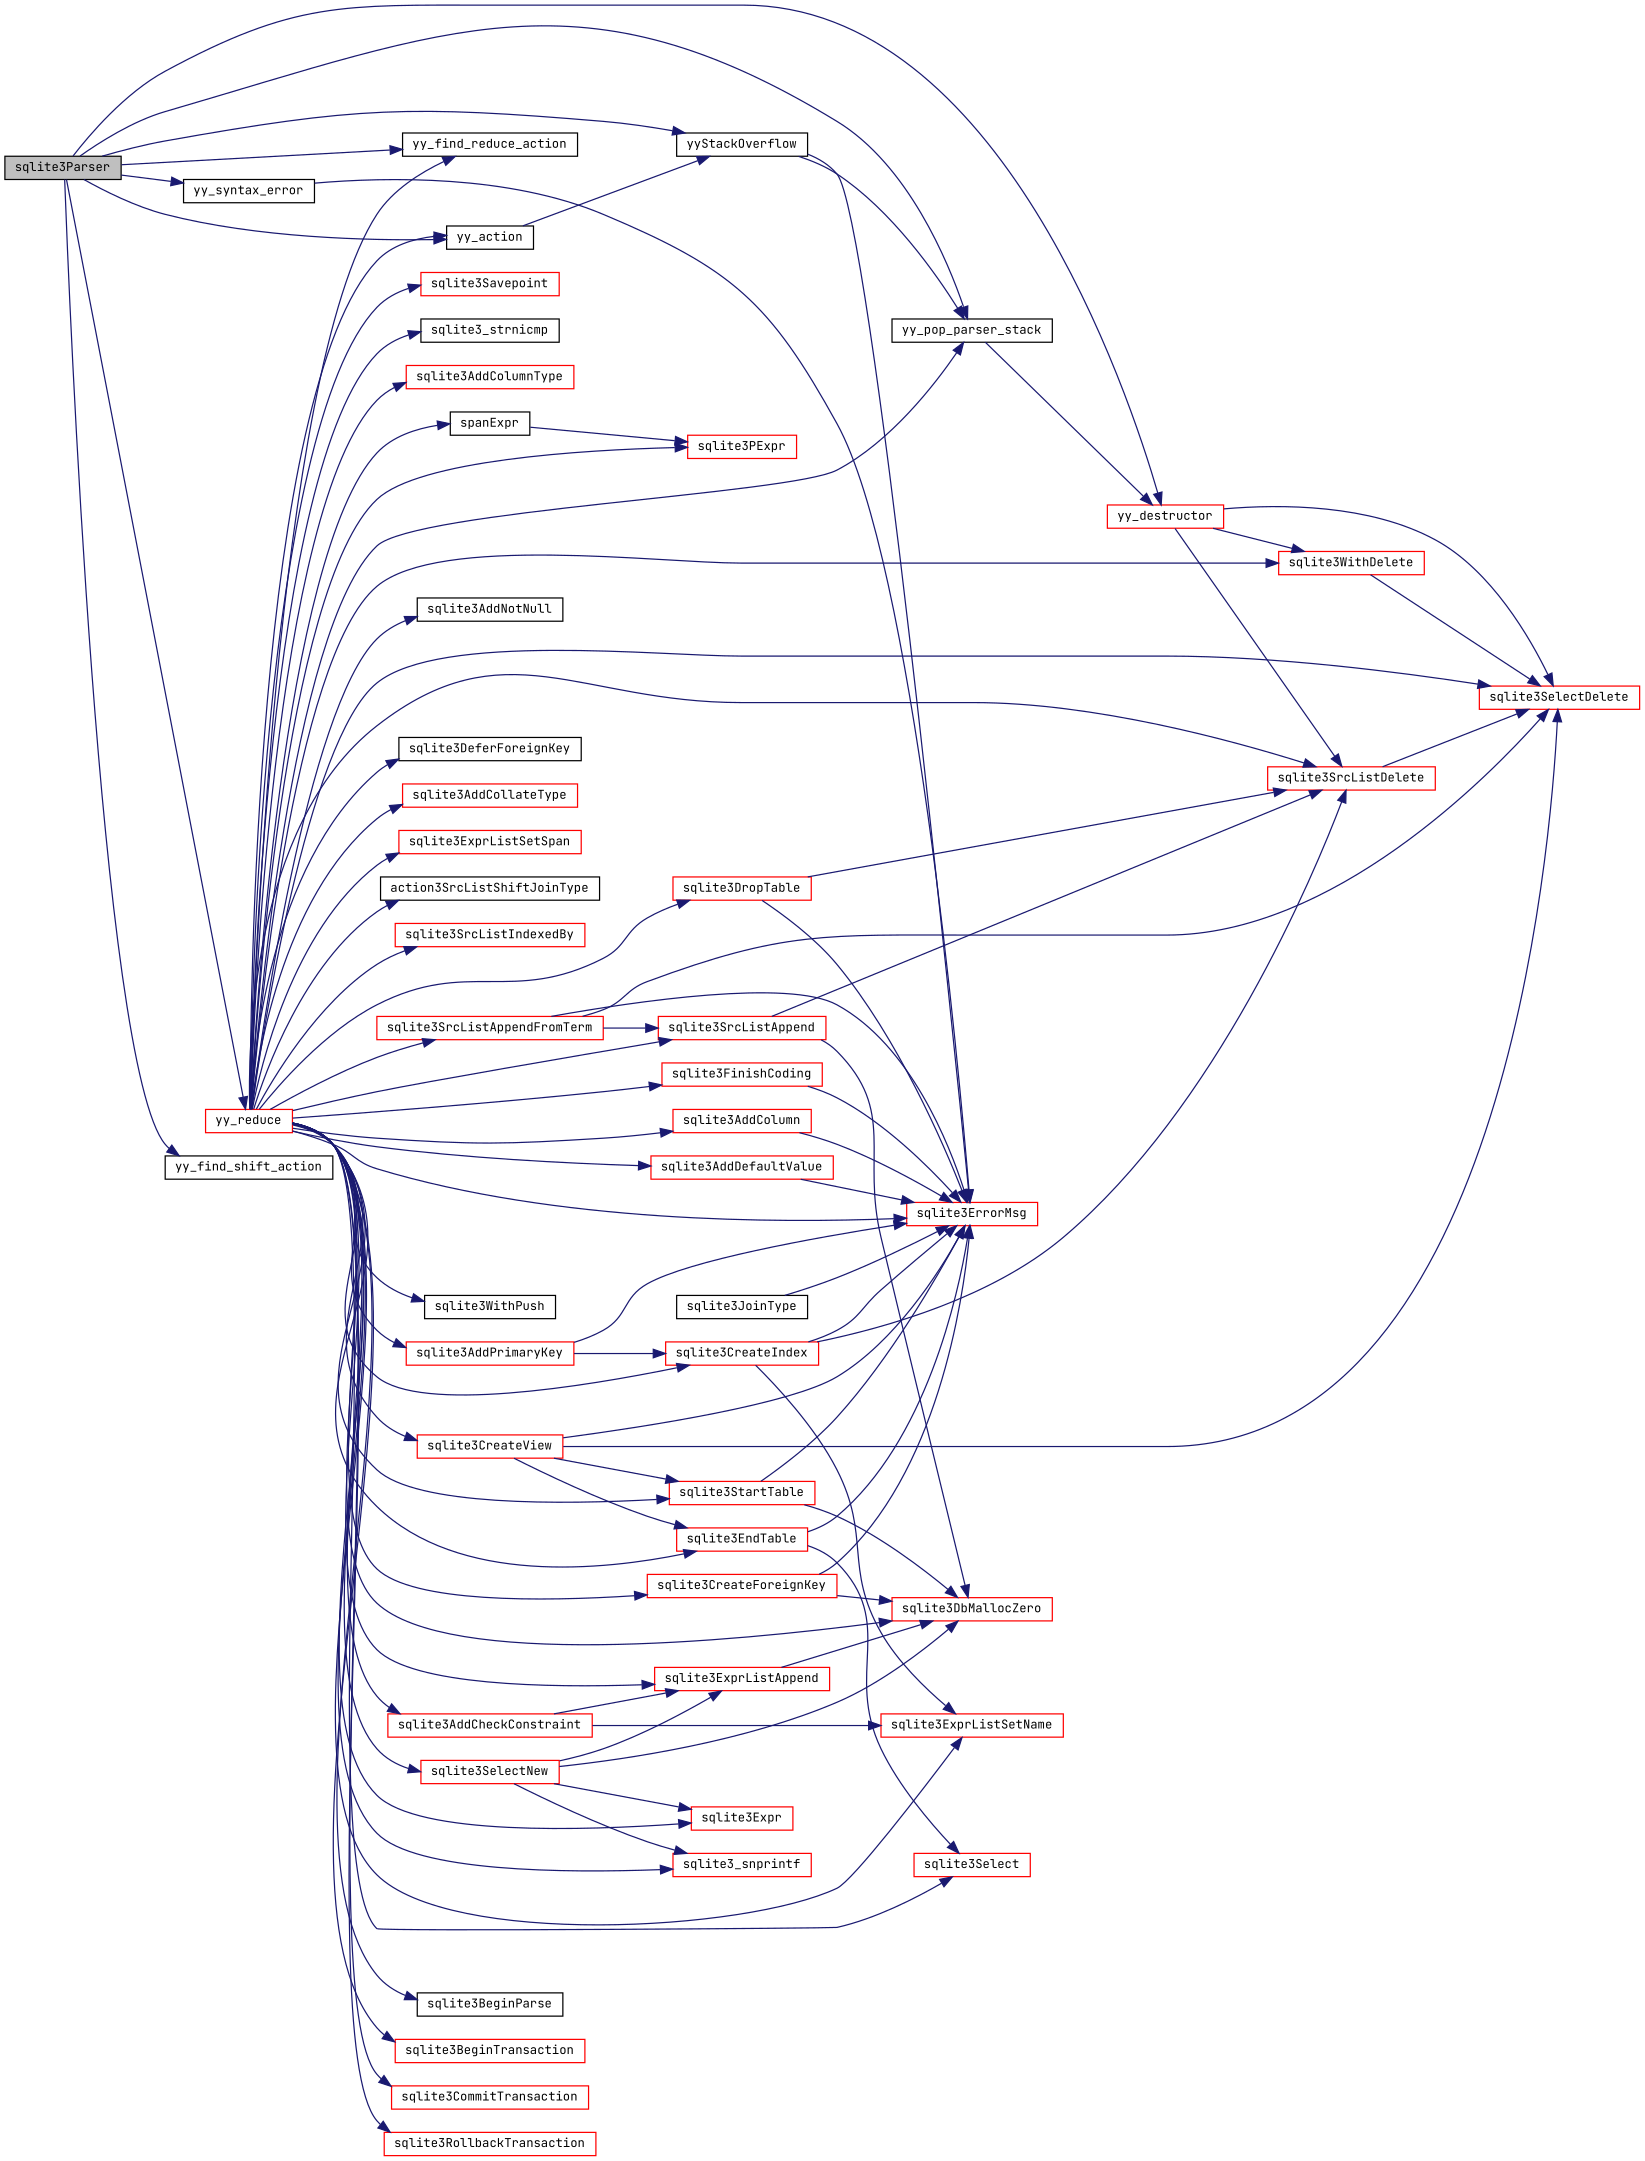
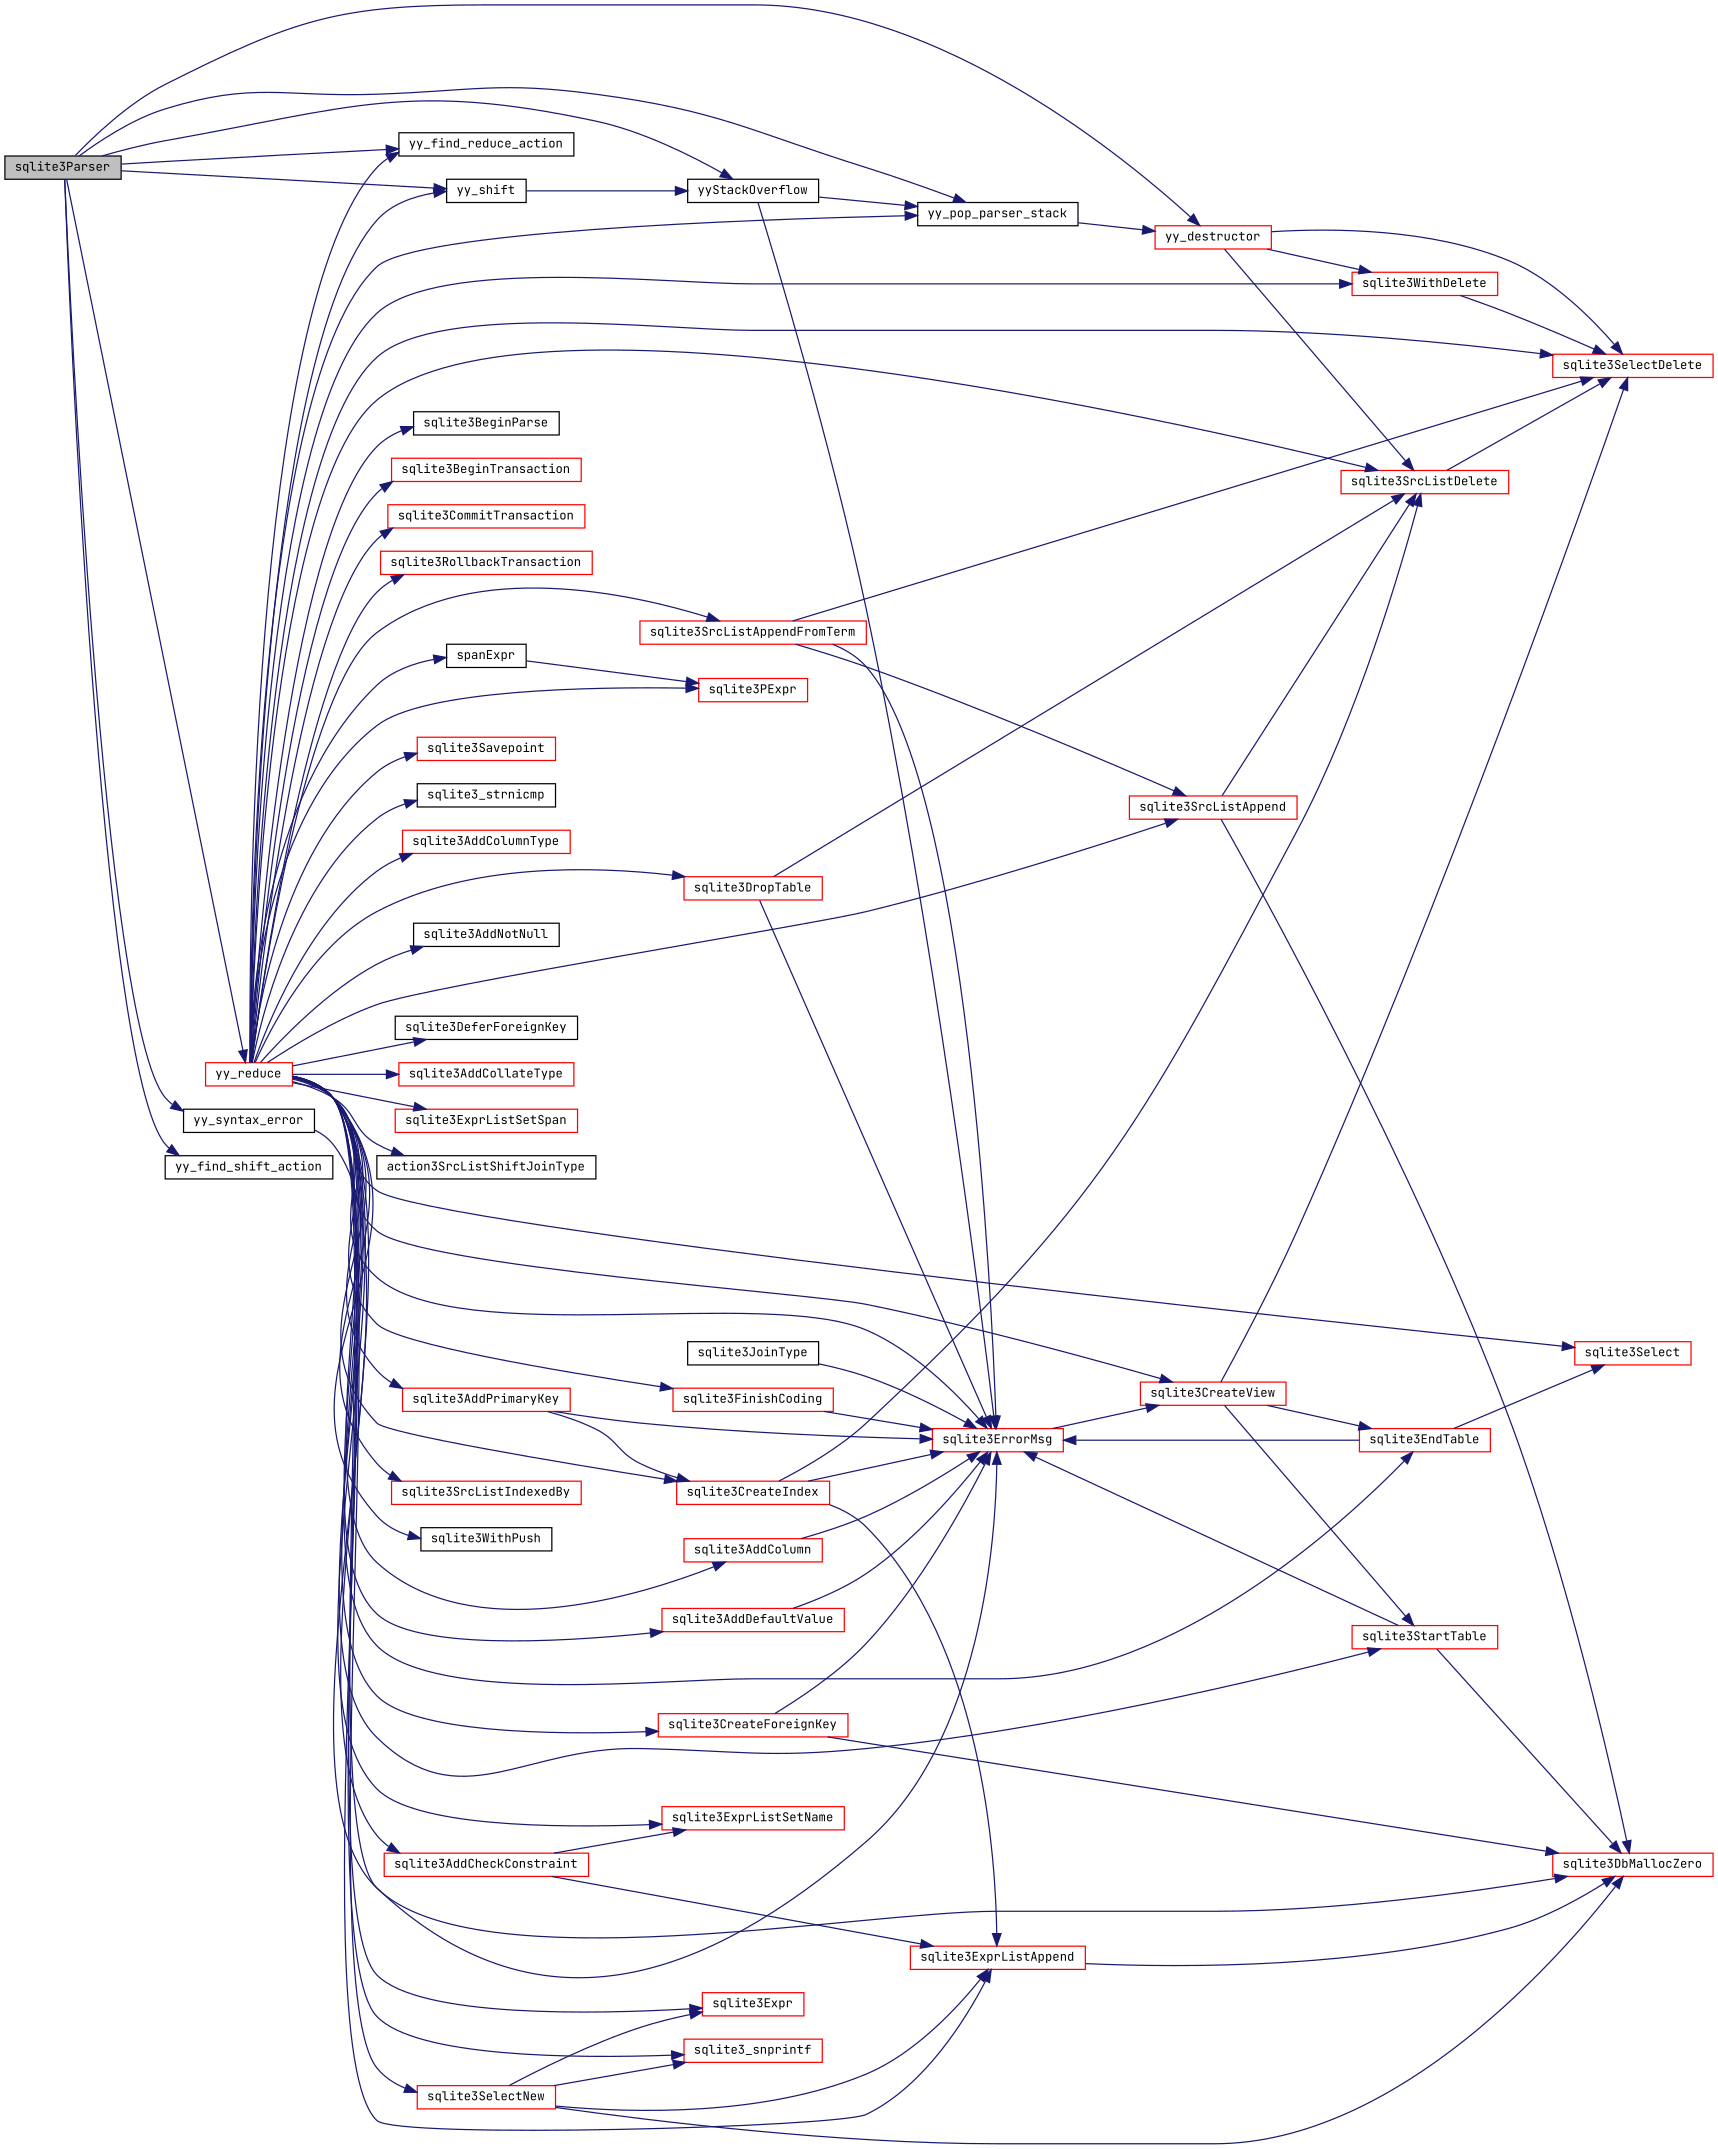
(490, 238) -> (486, 191)
(794, 1394) -> (1100, 1418)
(853, 1514) -> (964, 1708)
